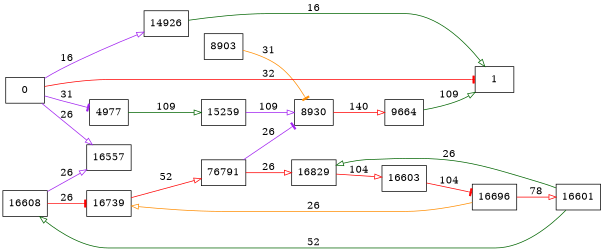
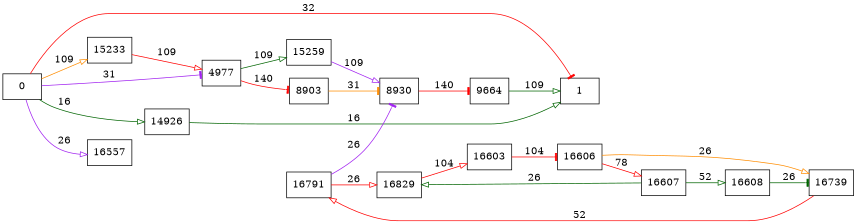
none -> (110, 50)
(90, 55) -> (87, 116)
none -> (263, 86)
(355, 113) -> (443, 91)
(224, 173) -> (309, 185)
(64, 182) -> none
(494, 197) -> (580, 157)
(578, 197) -> (664, 183)
(65, 204) -> (788, 183)
